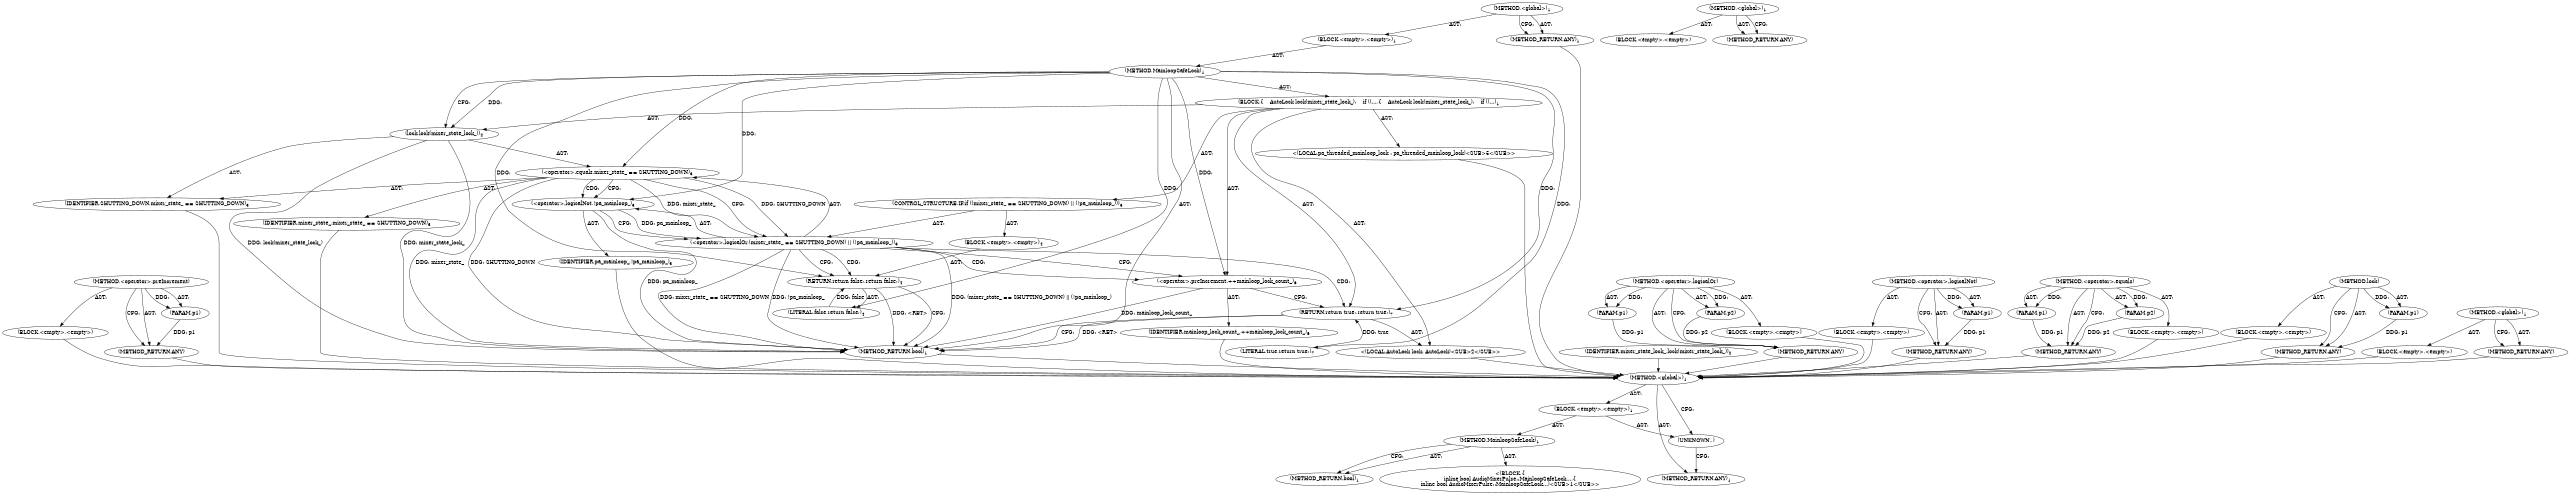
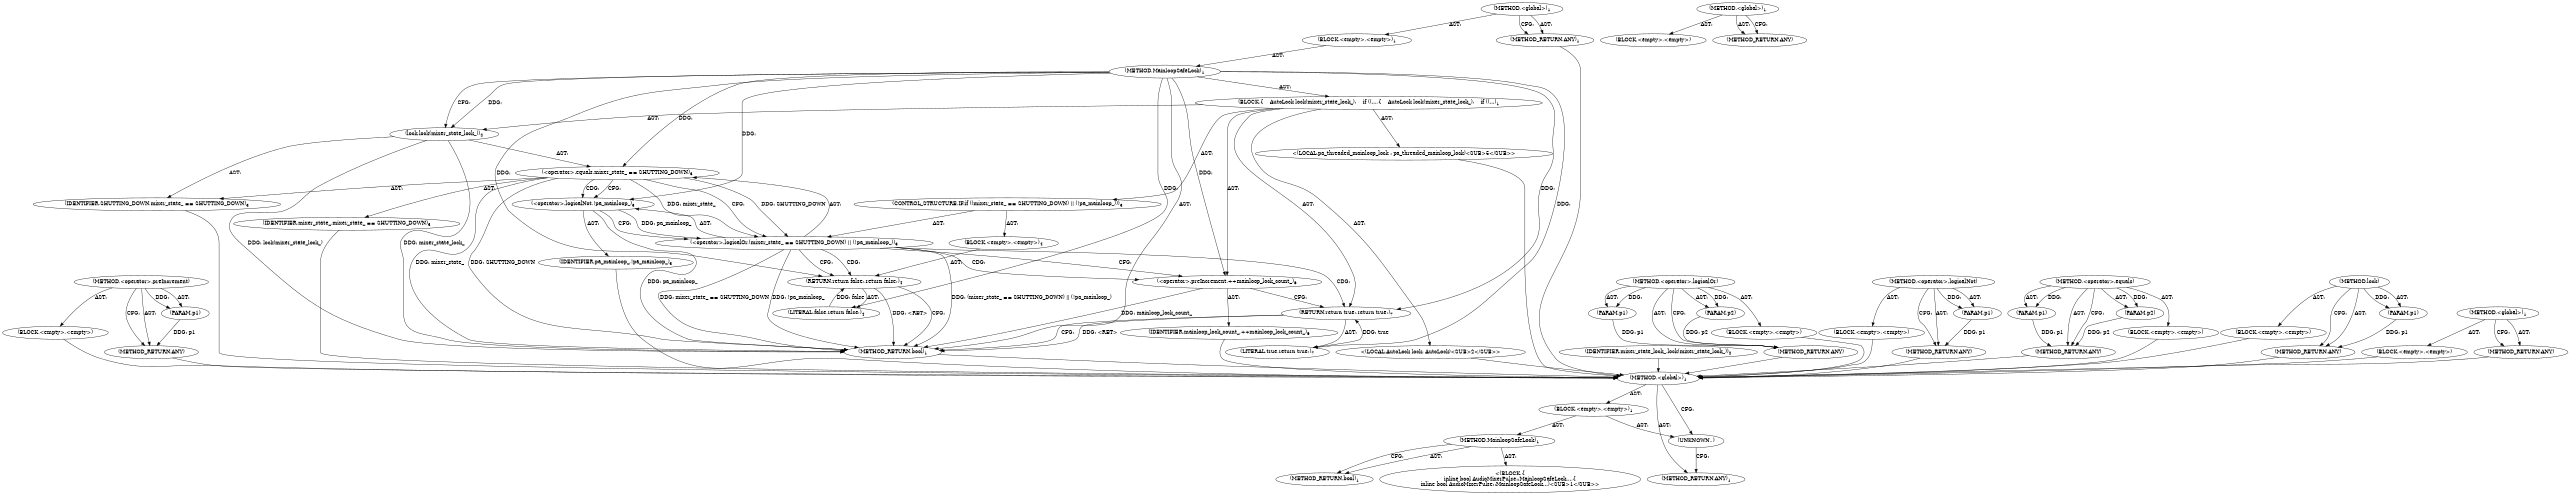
(1396, 329) -> (1338, 340)
